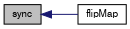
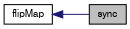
(65, 14) -> (76, 14)
